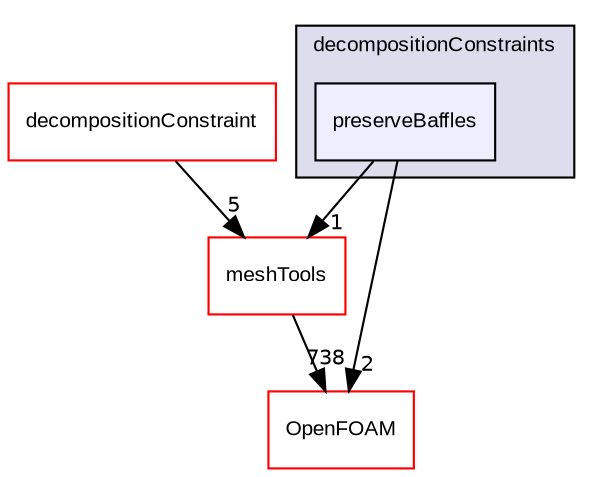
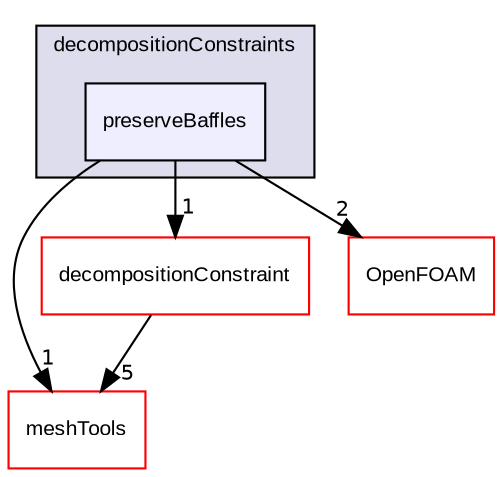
none -> (175, 191)
(305, 343) -> none
